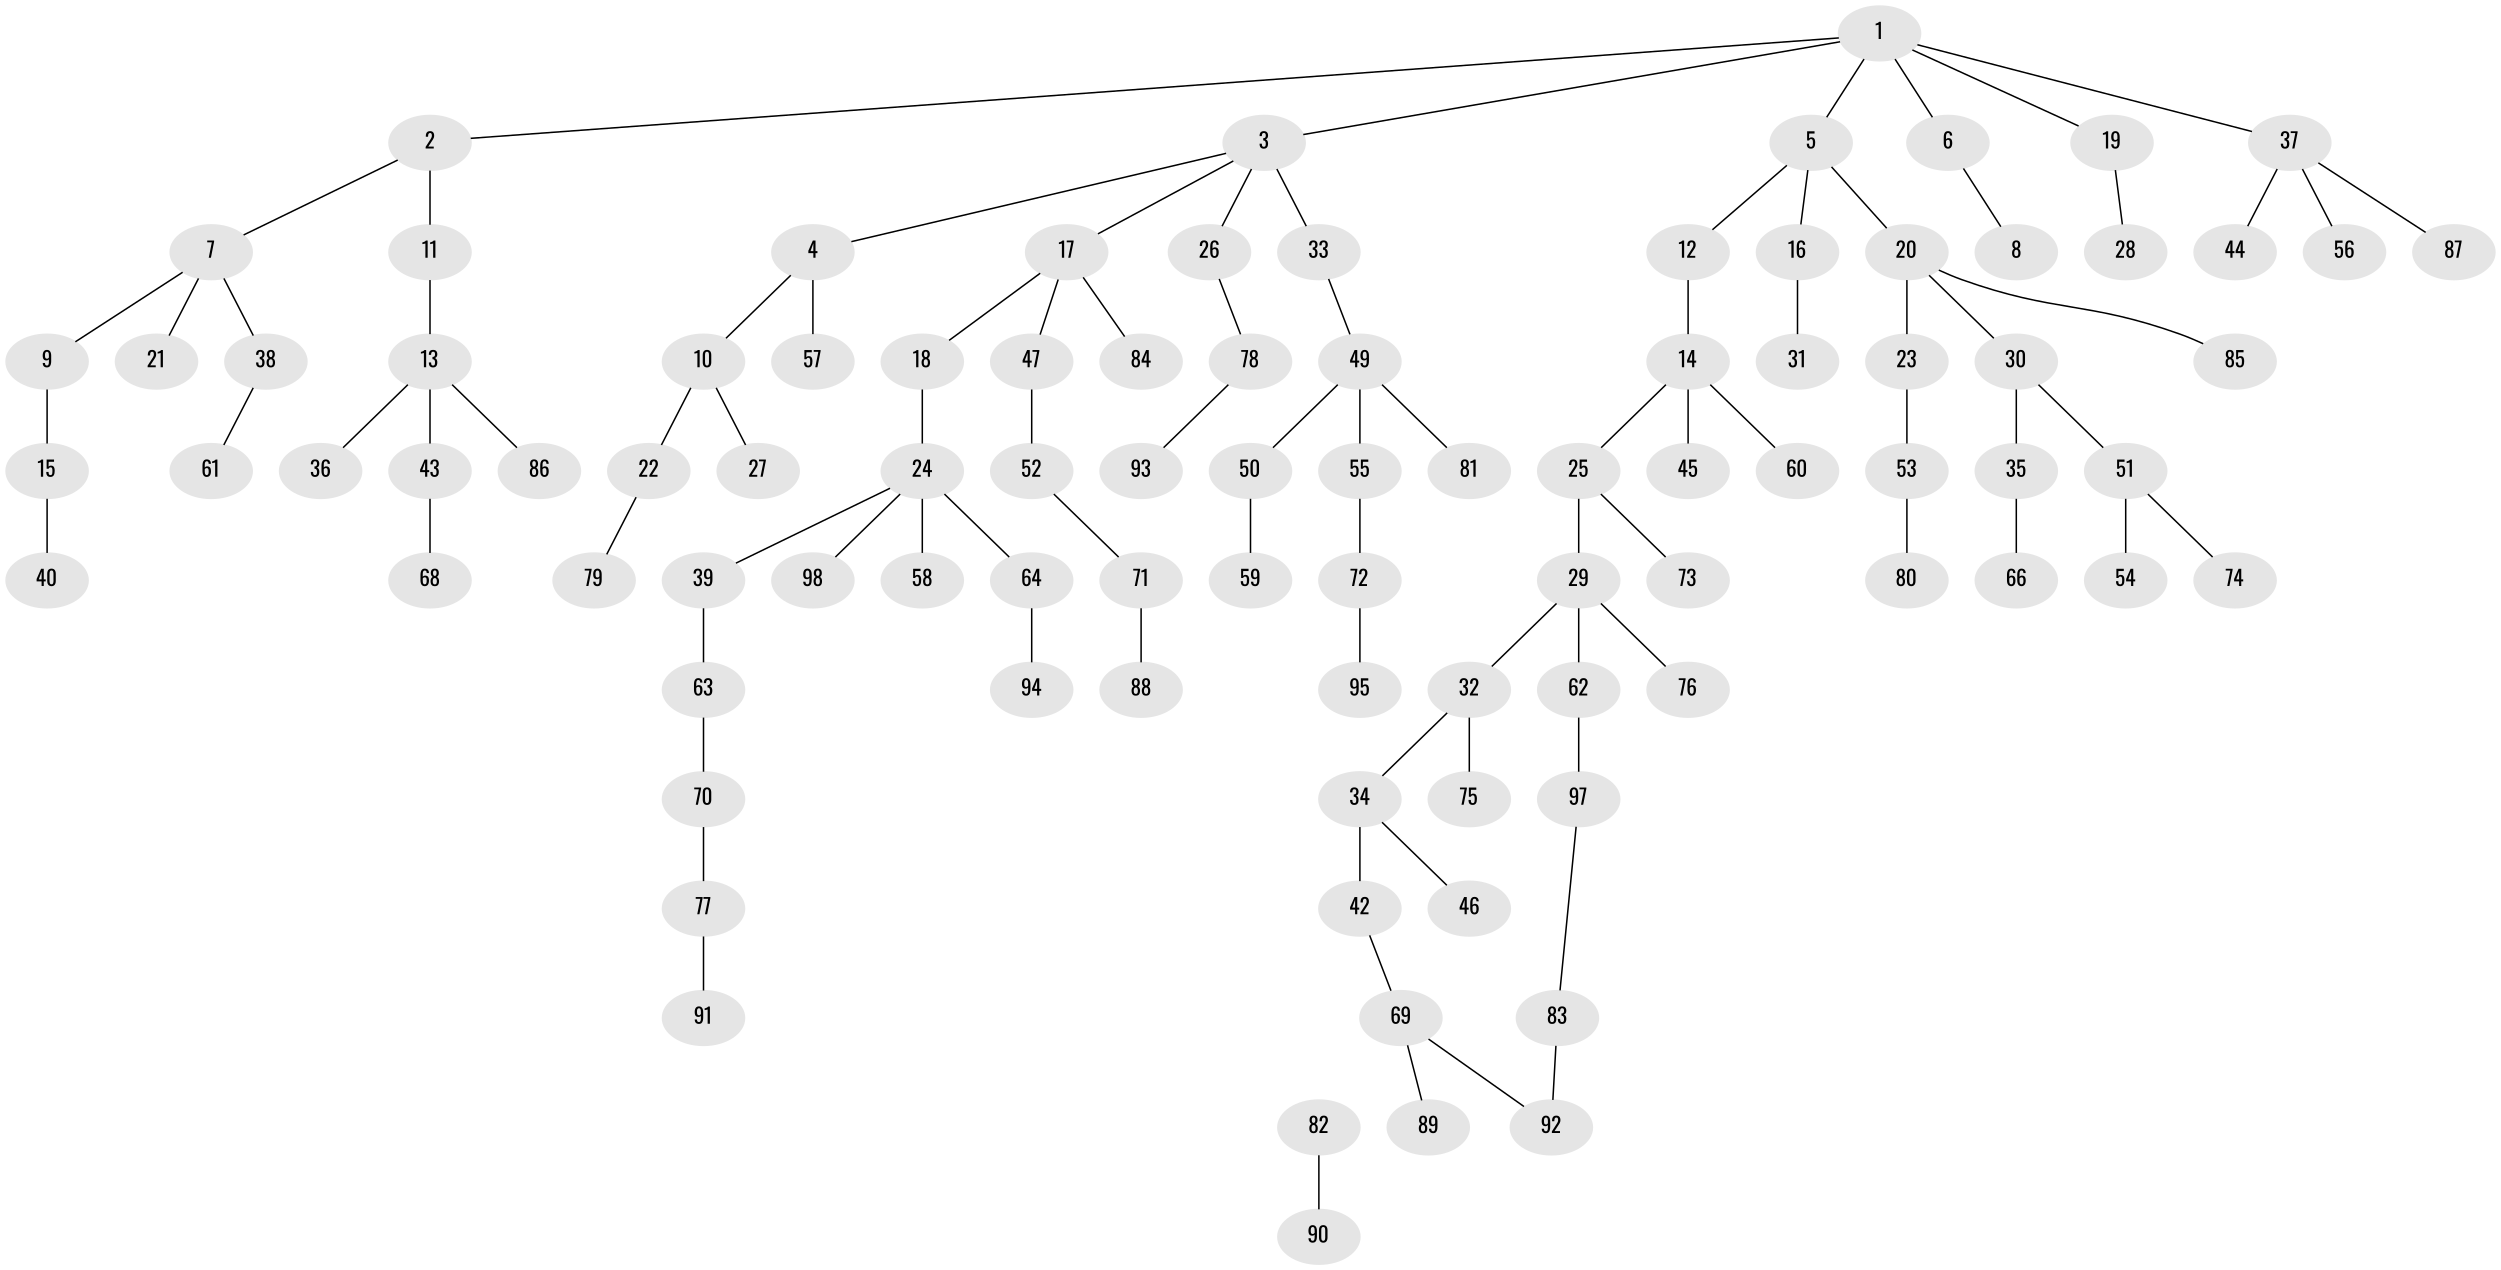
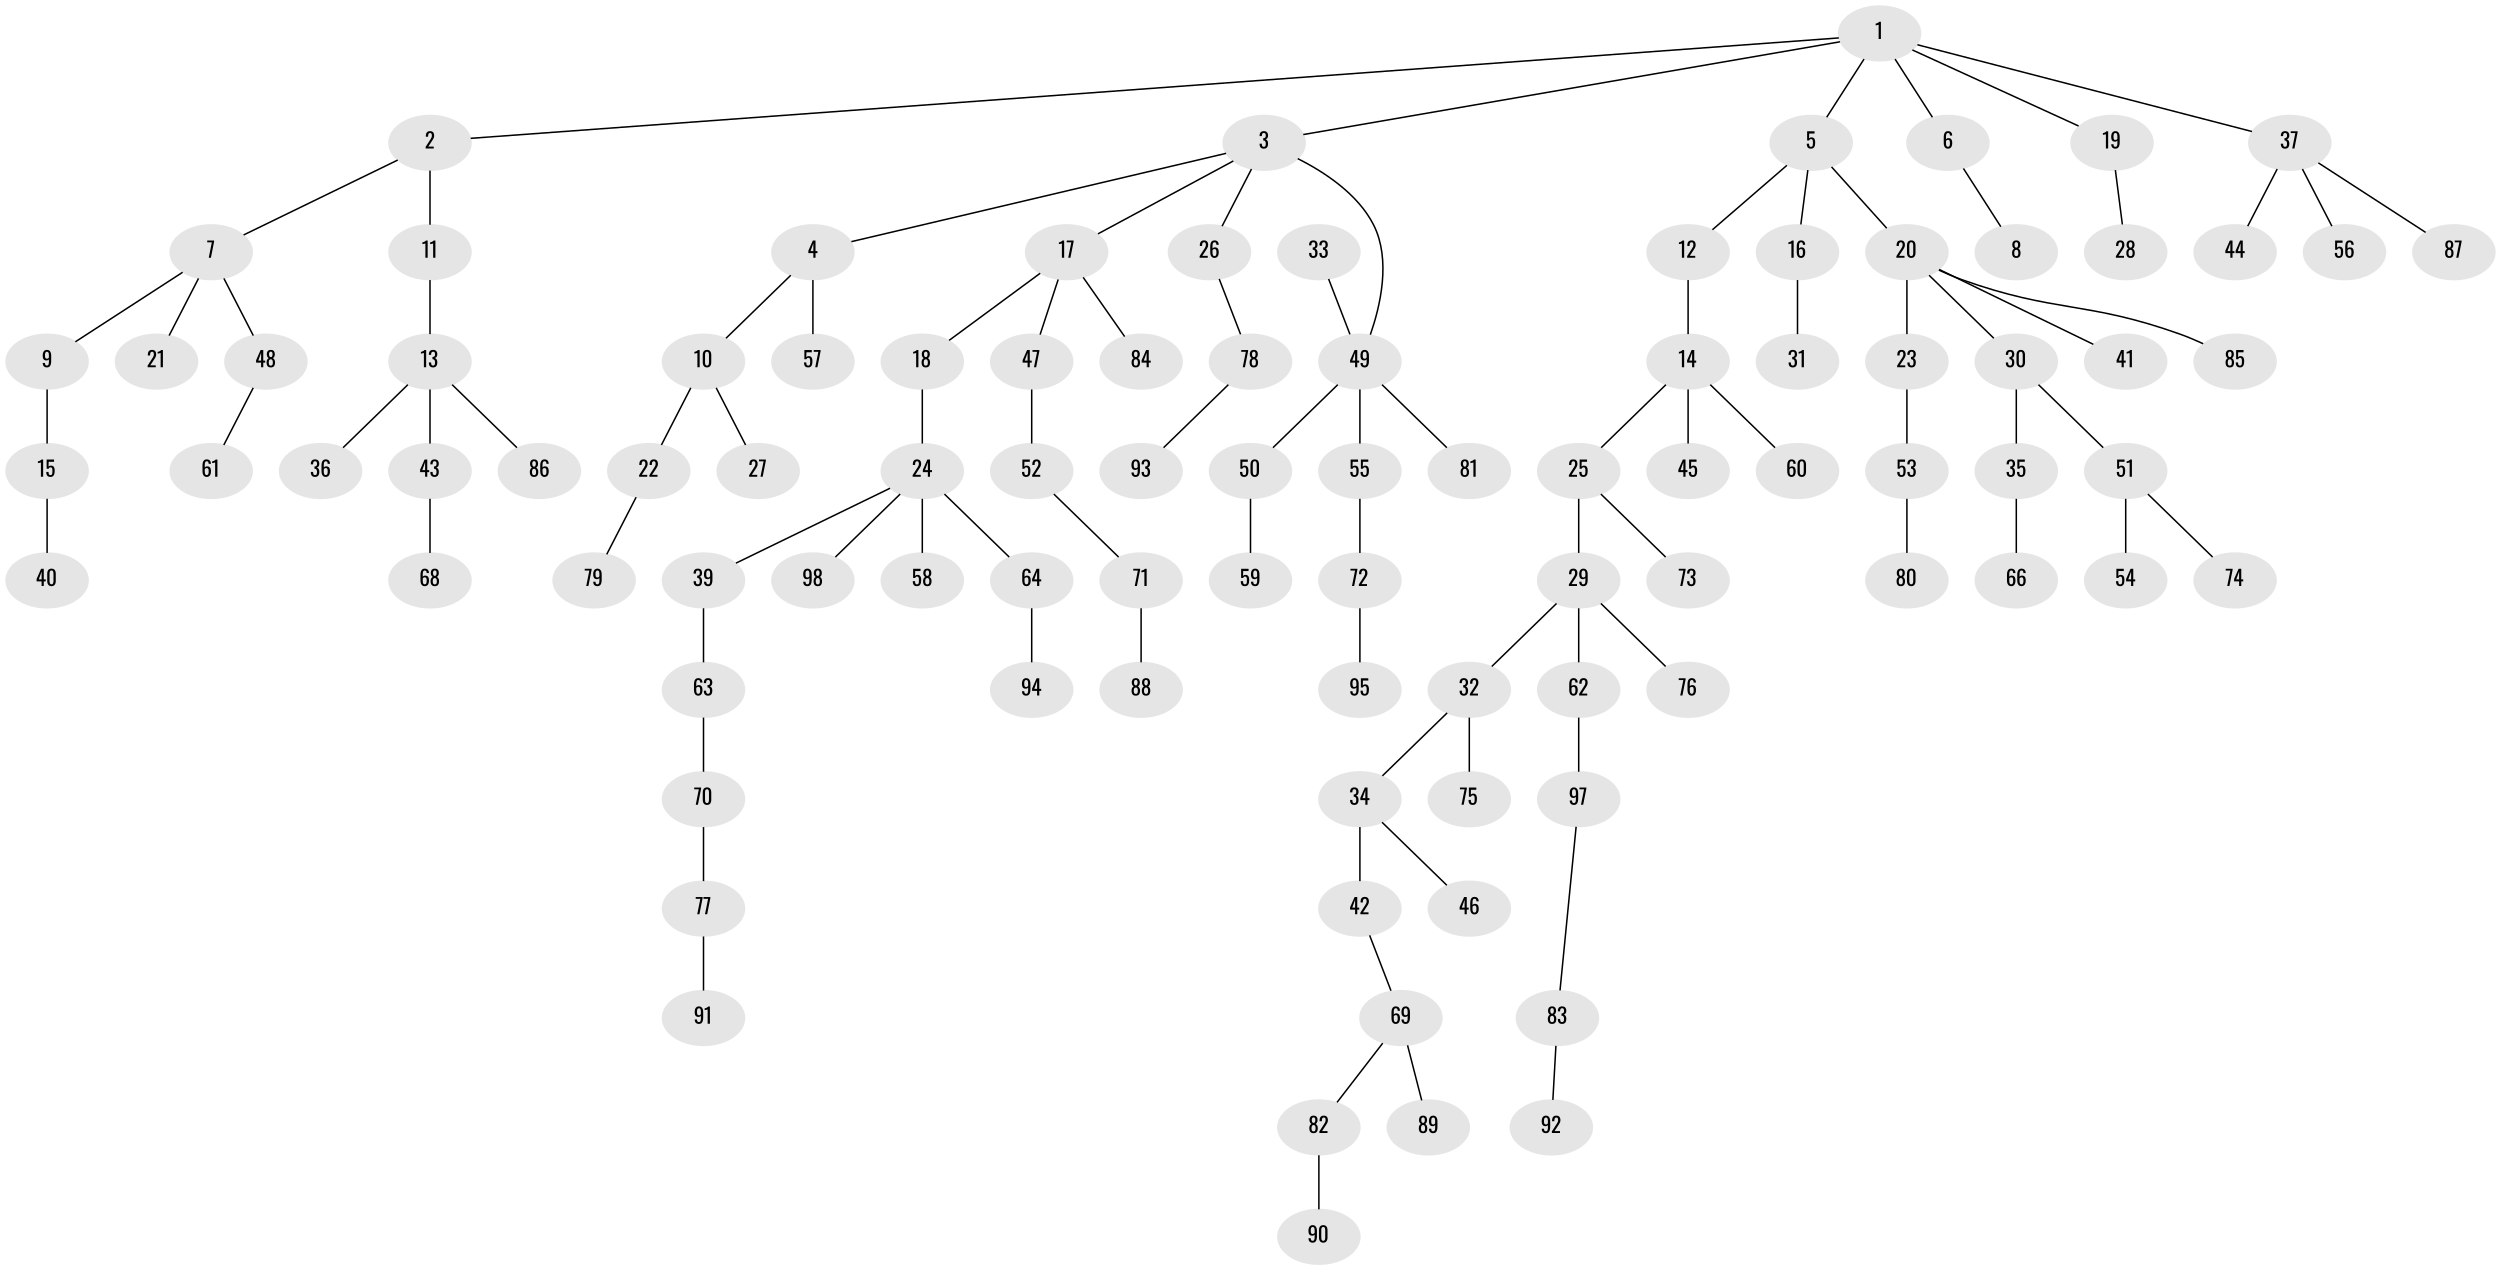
(1292, 198) -> (1375, 230)
(266, 362) -> (266, 362)
none -> (2126, 362)
(1476, 1073) -> (1360, 1073)
